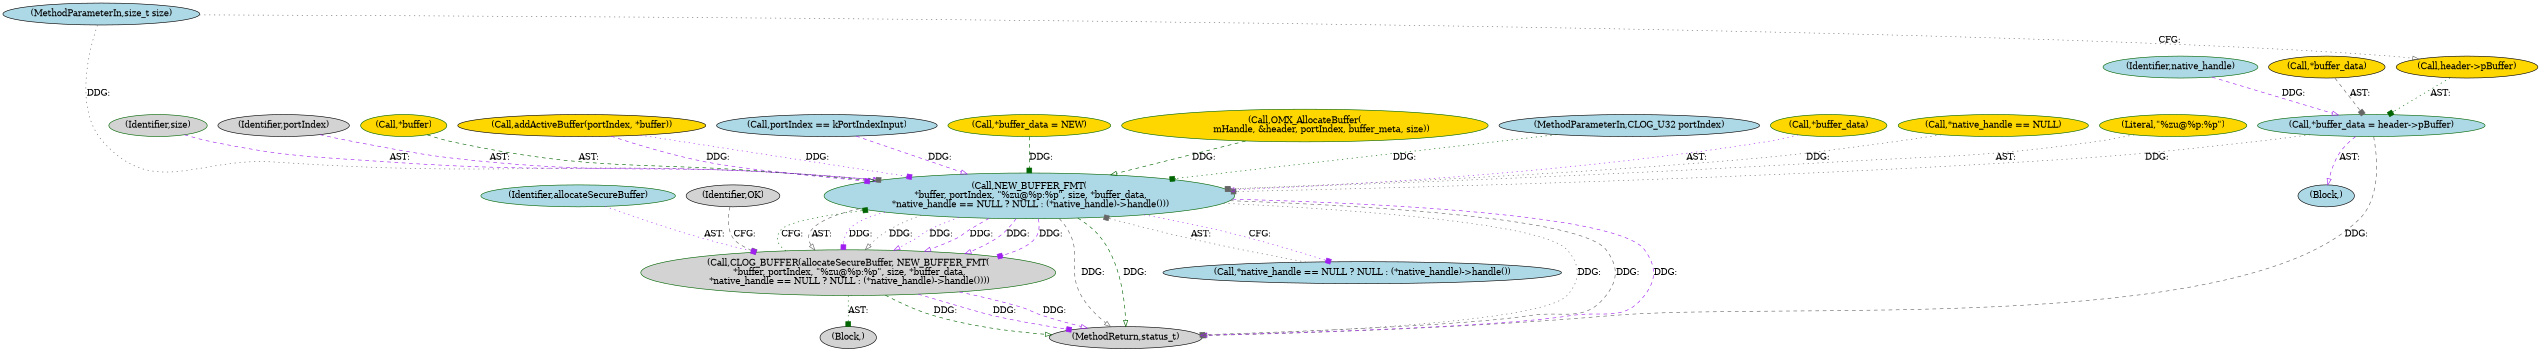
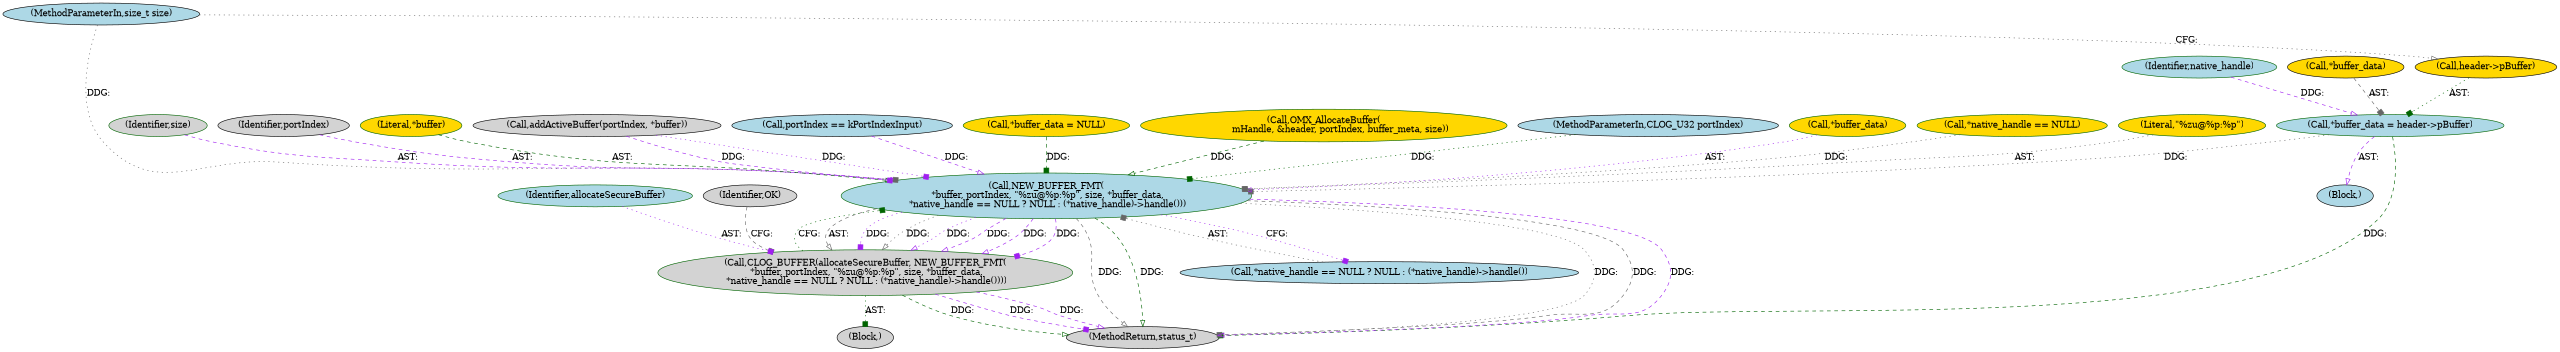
(404, 126) -> (411, 126)
(582, 126) -> (597, 126)
(1029, 126) -> (1046, 126)
(1834, 311) -> (1852, 311)
